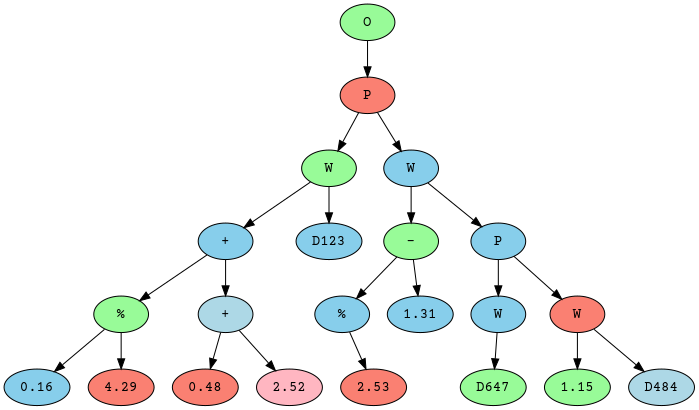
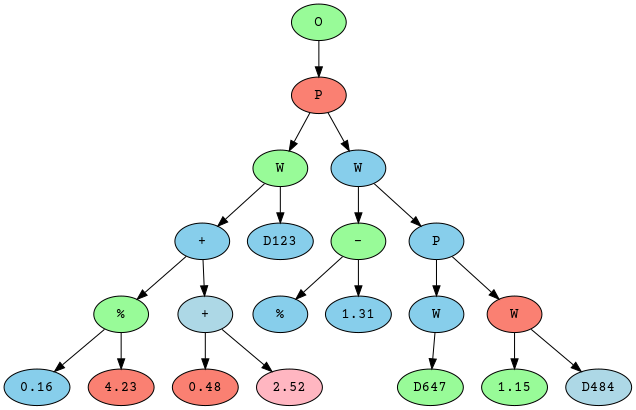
(121, 387) -> (121, 387)
(374, 387) -> none
